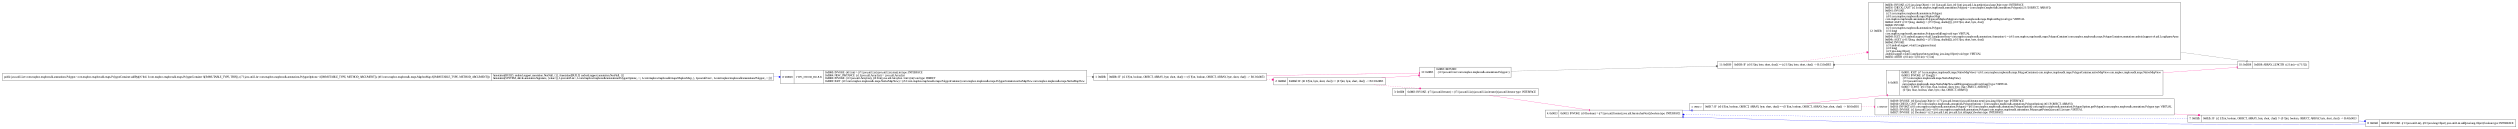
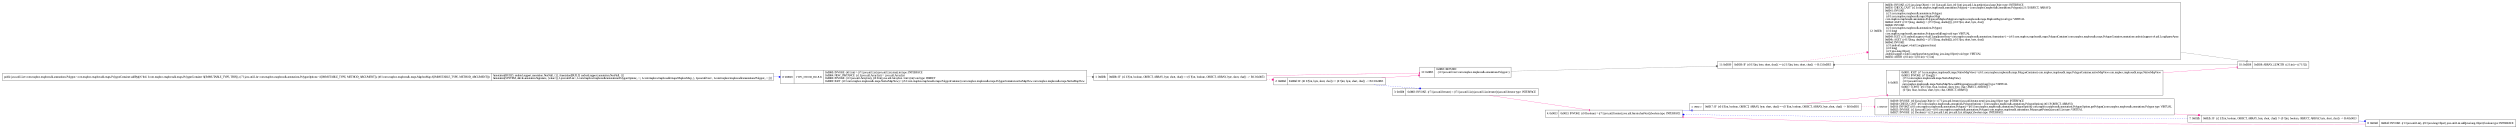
(1397, 87) -> (1397, 87)
(2025, 123) -> (2025, 123)
